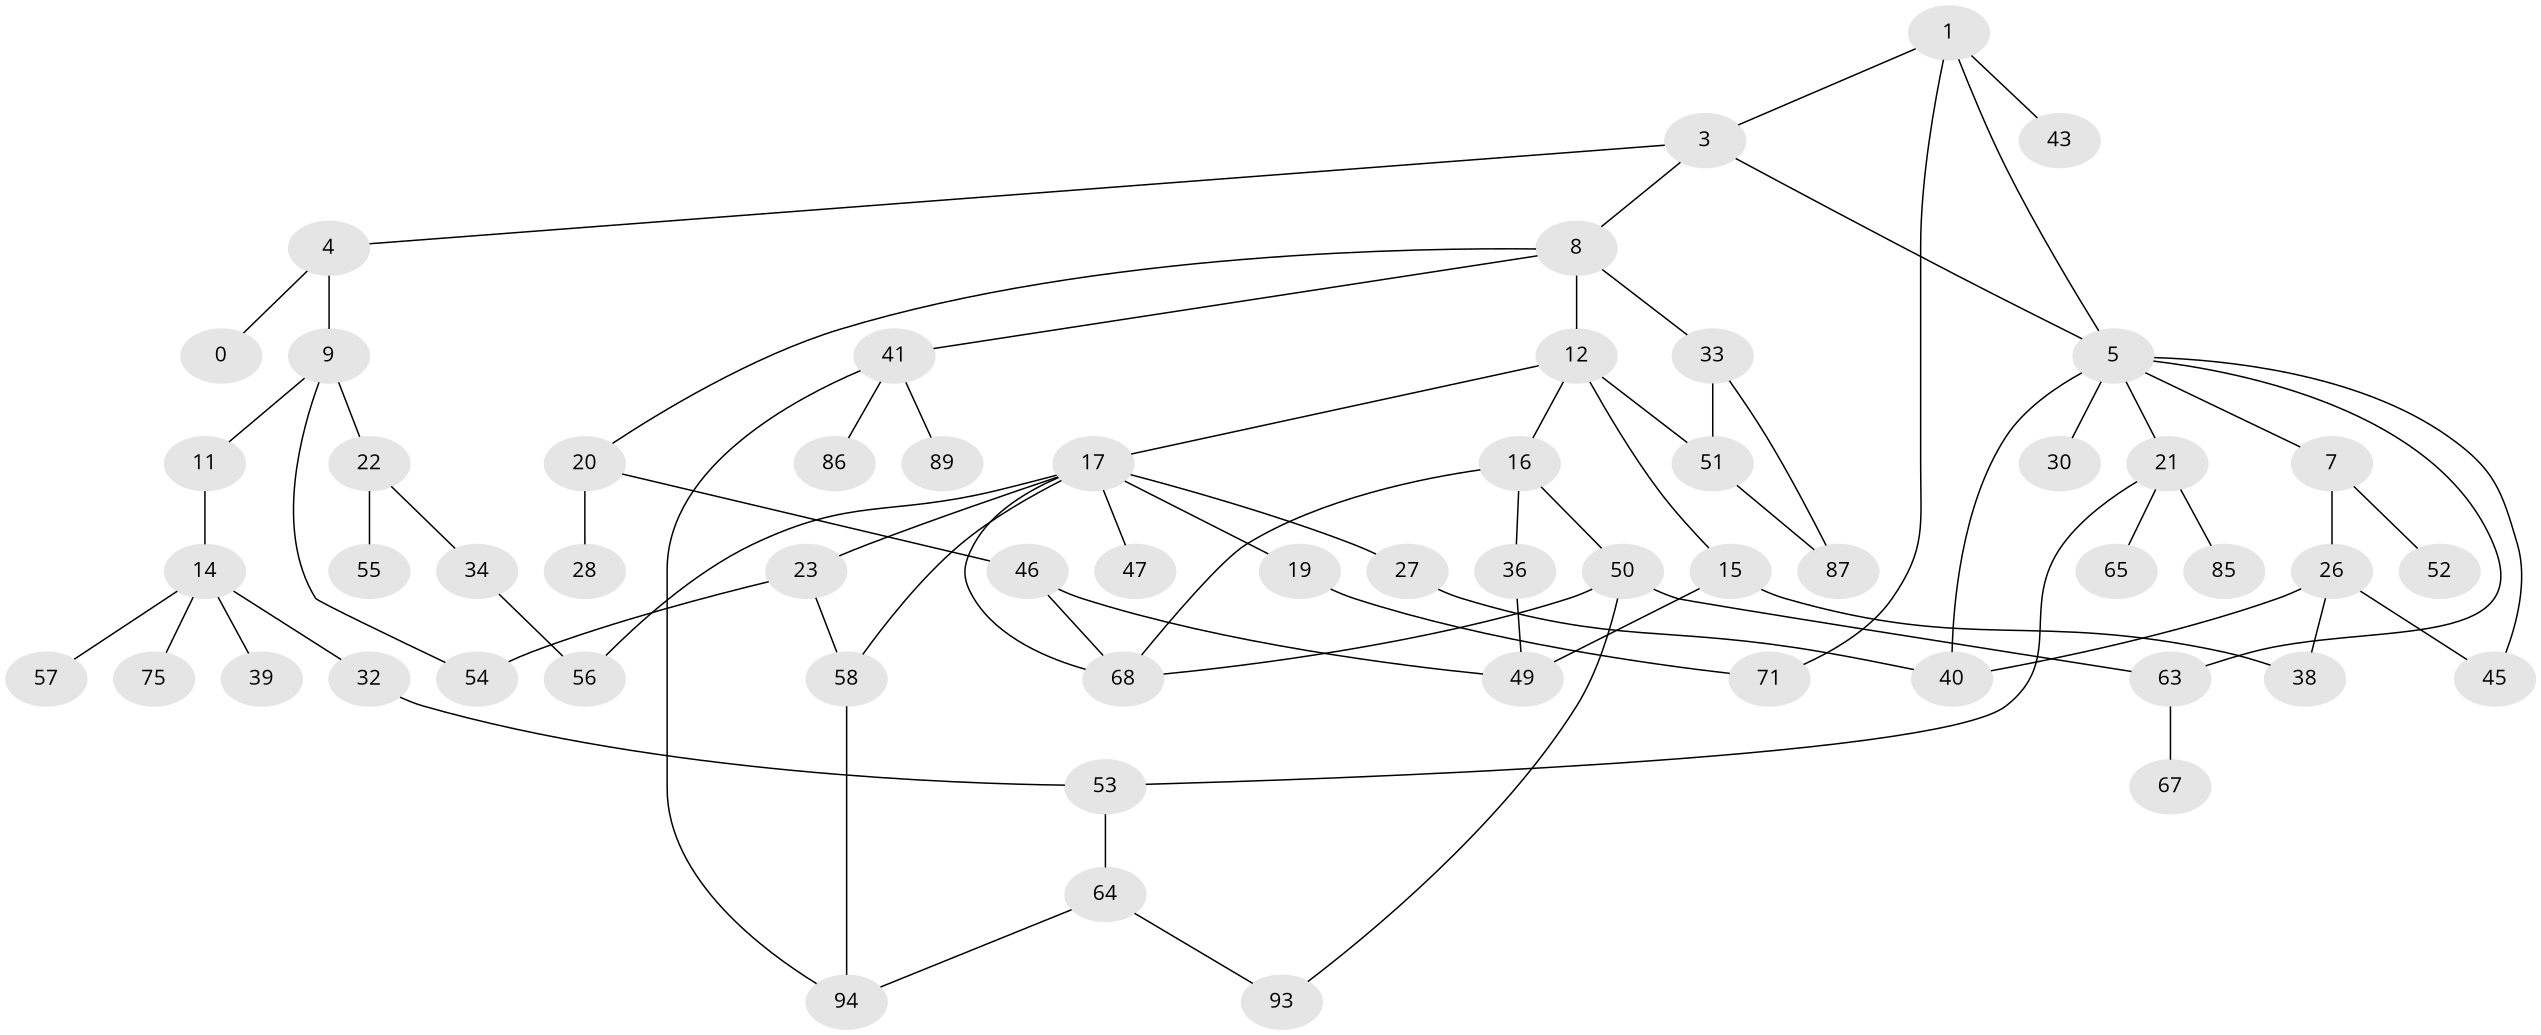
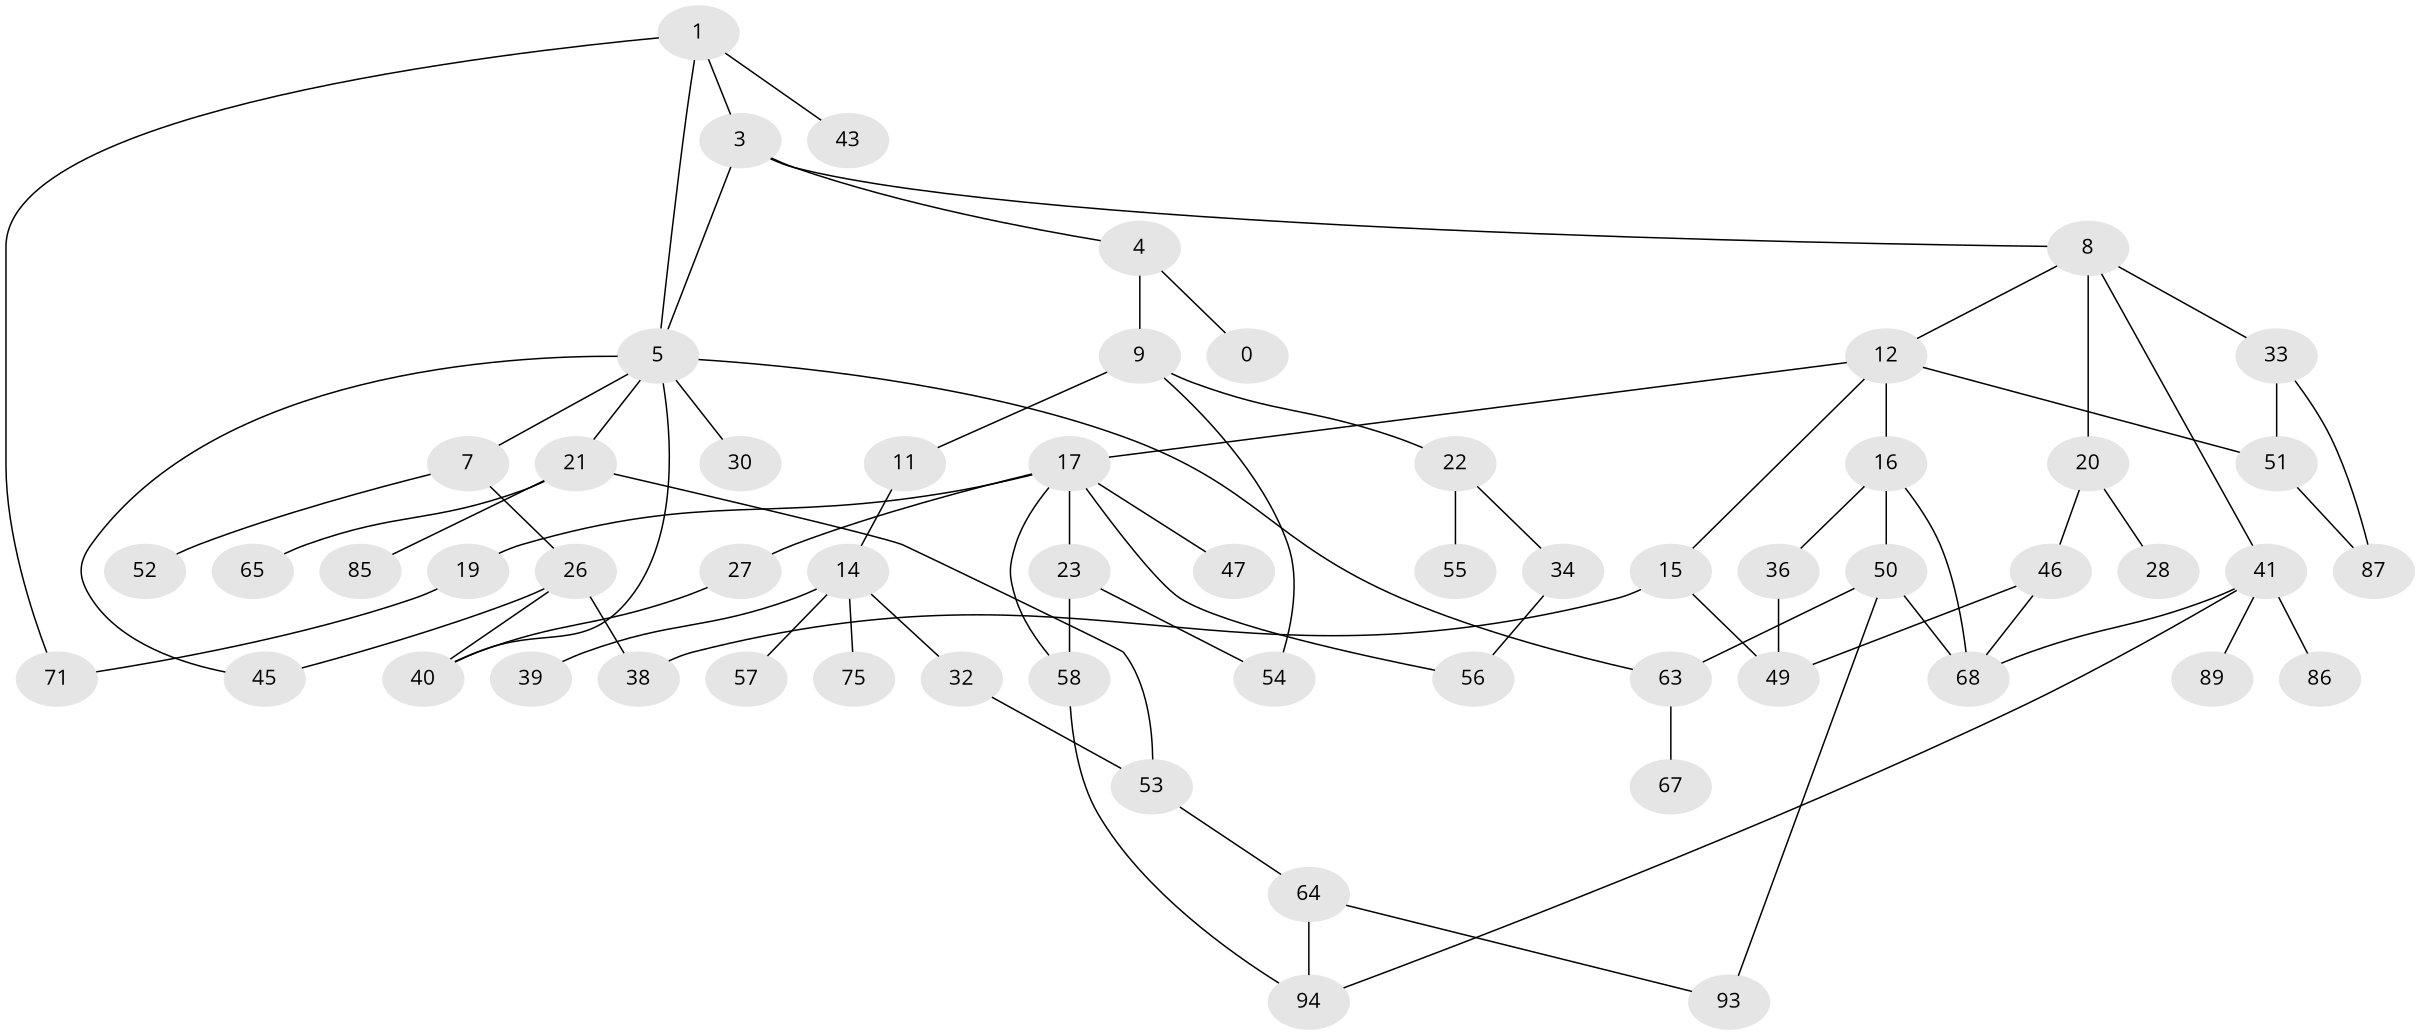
(967, 584) -> (2118, 627)
